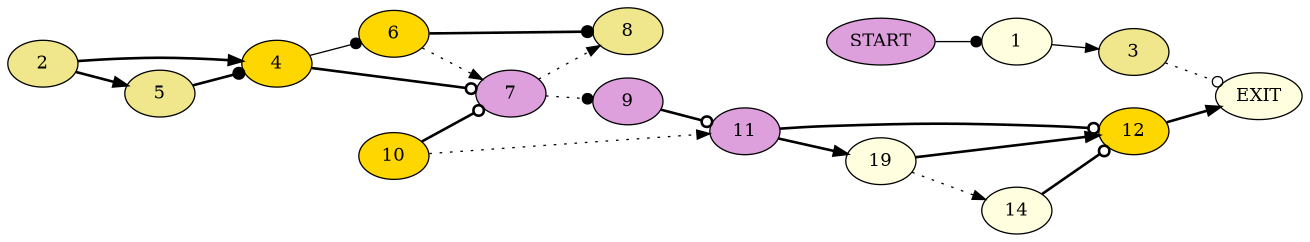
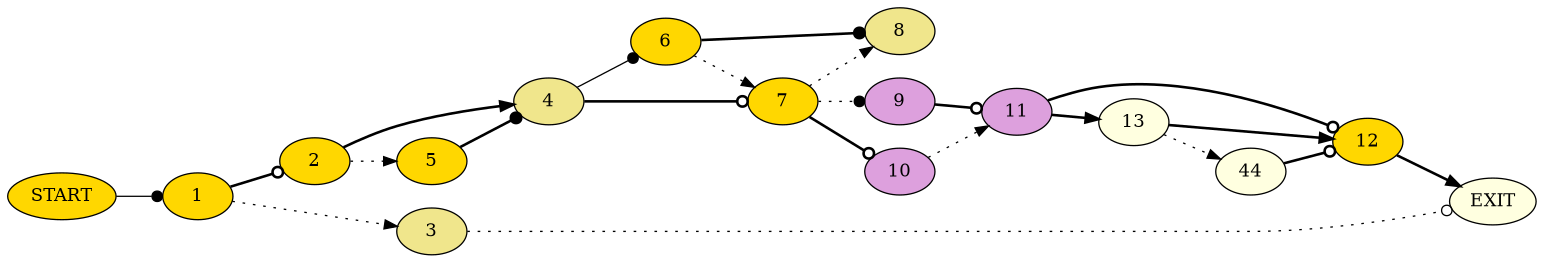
(881, 42) -> (62, 196)
(1017, 42) -> (198, 196)
(1069, 46) -> (308, 213)
(43, 64) -> (315, 161)
(277, 64) -> (549, 101)
(95, 77) -> (367, 161)
(160, 94) -> (432, 161)
(511, 94) -> (783, 101)
(448, 127) -> (837, 134)
(394, 156) -> (900, 172)
(881, 161) -> (1134, 122)
none -> (251, 180)
(1017, 211) -> (1251, 172)
